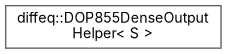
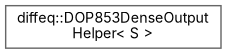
(113, 27) -> (113, 27)
